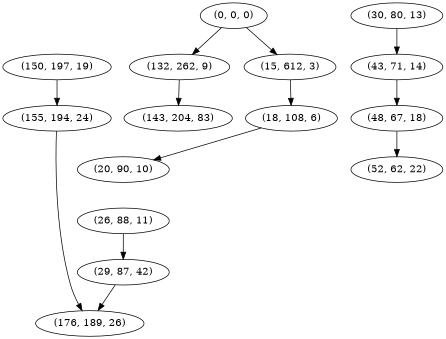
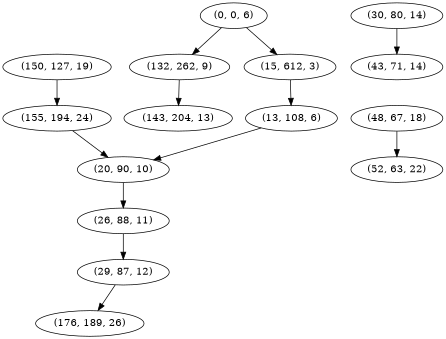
(234, 16) -> (234, 16)
(397, 16) -> (397, 16)
(57, 67) -> (57, 67)
(397, 89) -> none
(178, 118) -> (178, 118)
(291, 118) -> (291, 118)
(397, 170) -> (397, 170)
none -> (123, 192)
(59, 219) -> (87, 142)
(123, 272) -> (123, 272)
